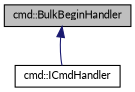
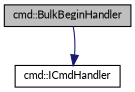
(60, 52) -> (75, 41)
